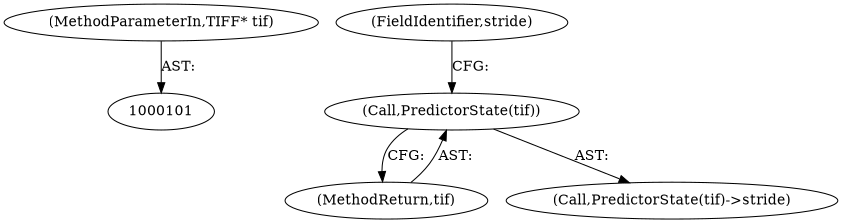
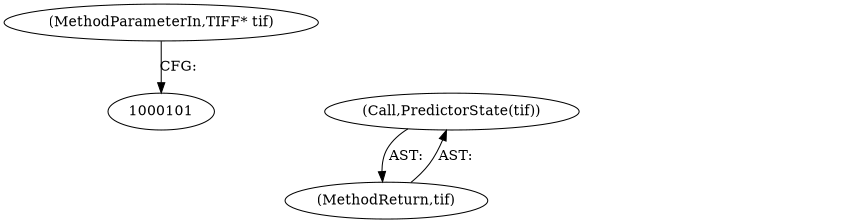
(452, 23) -> none
(181, 67) -> (181, 67)
(408, 156) -> (408, 156)
(672, 201) -> none
